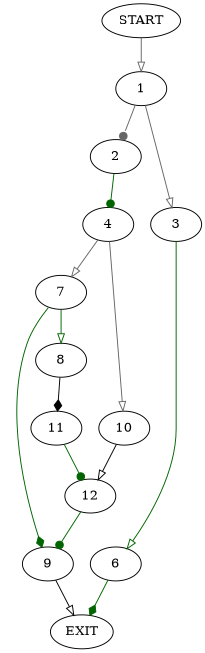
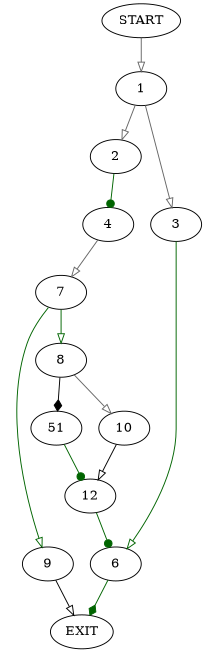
(130, 118) -> (130, 118)
(116, 321) -> (89, 391)
(17, 420) -> (17, 420)
(56, 428) -> (56, 428)
(71, 527) -> (102, 526)
